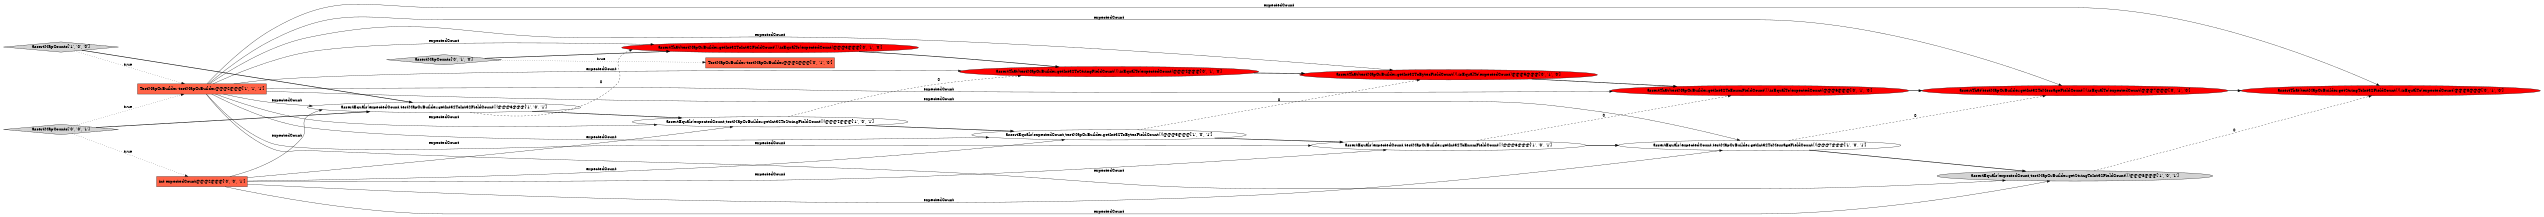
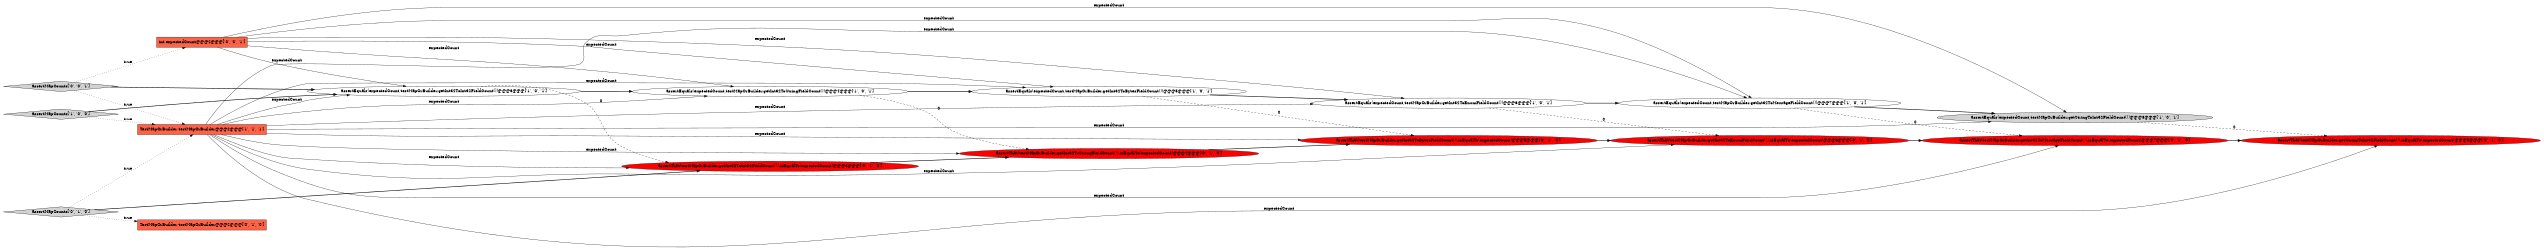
none -> (130, 172)
